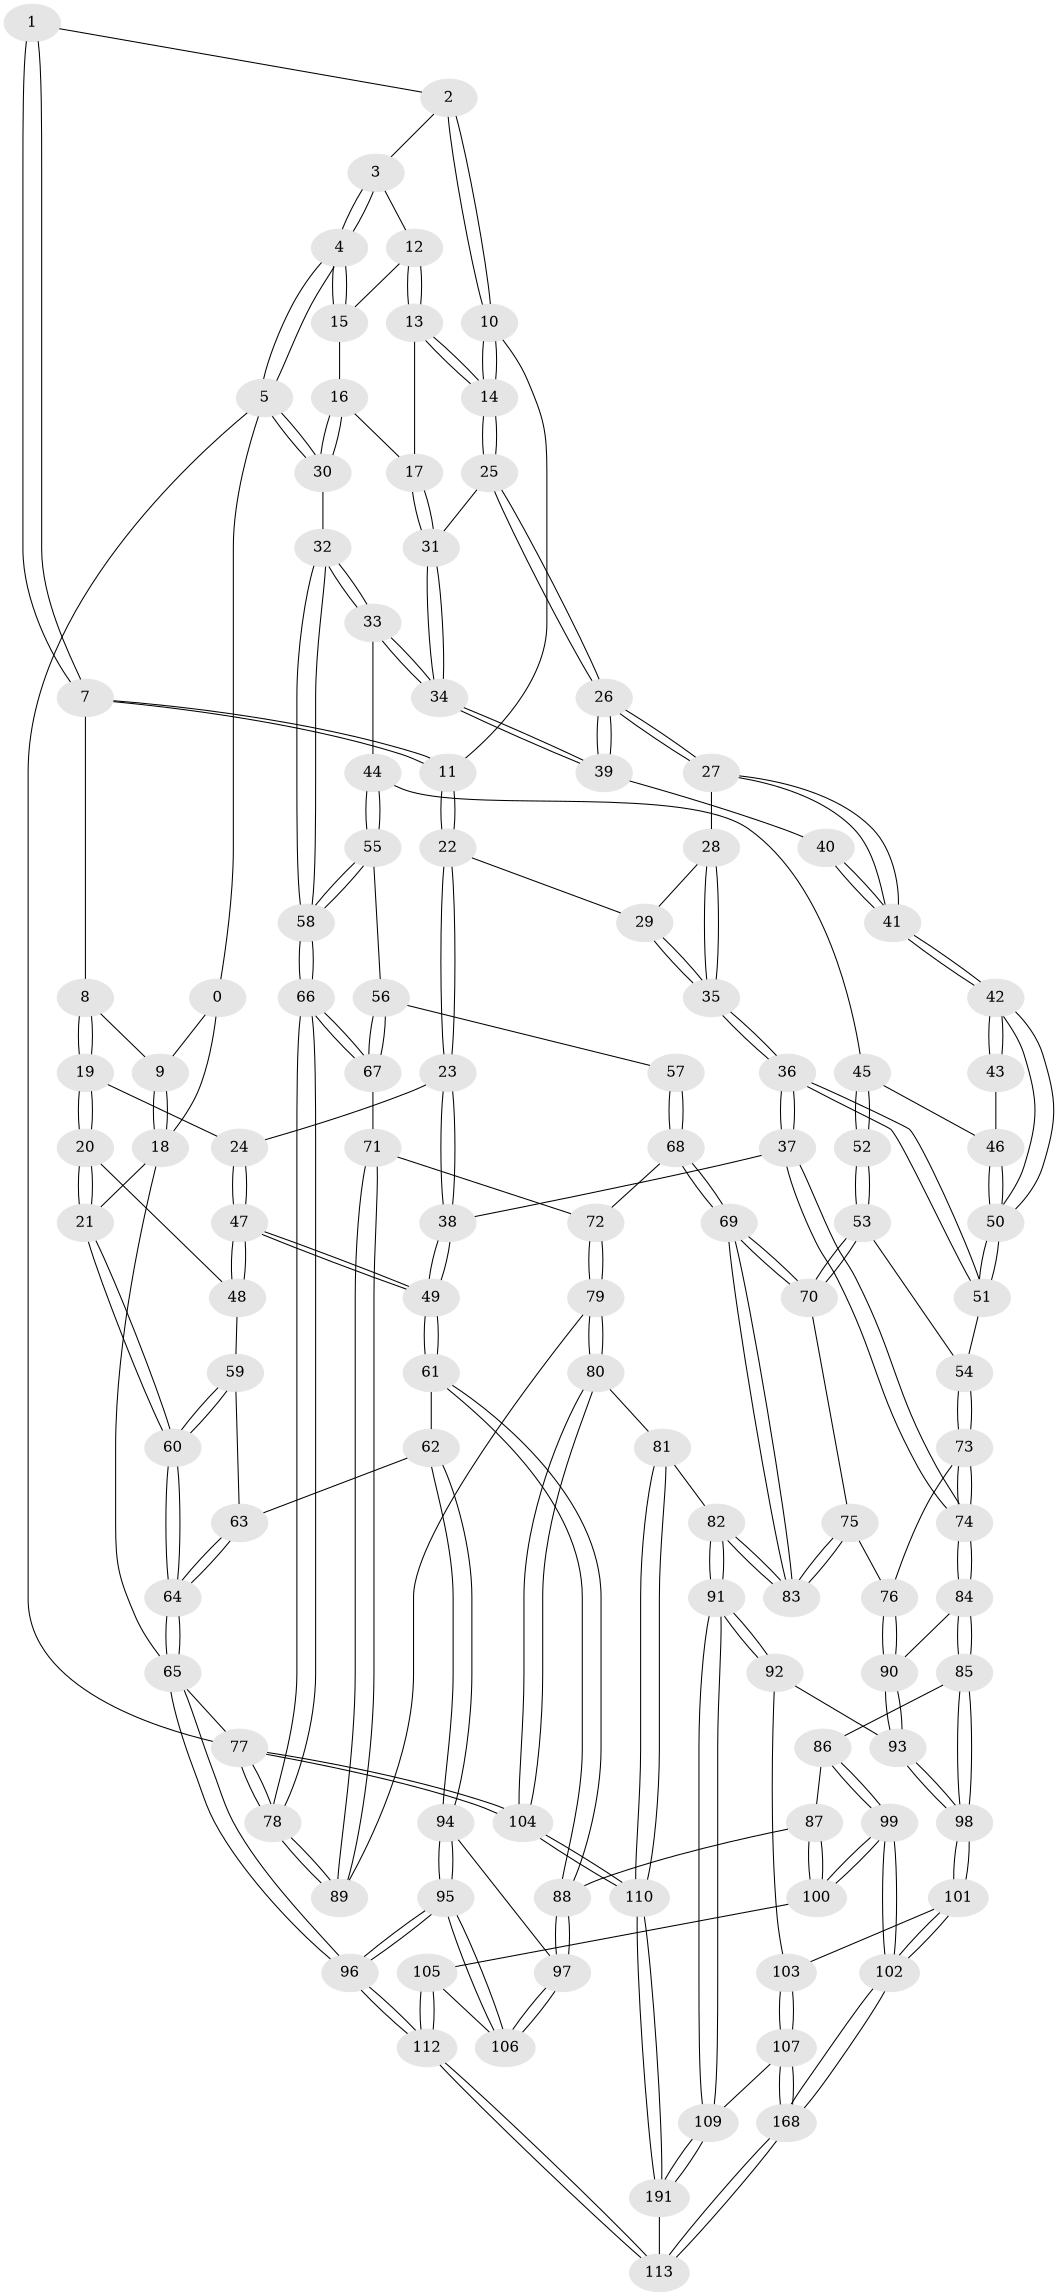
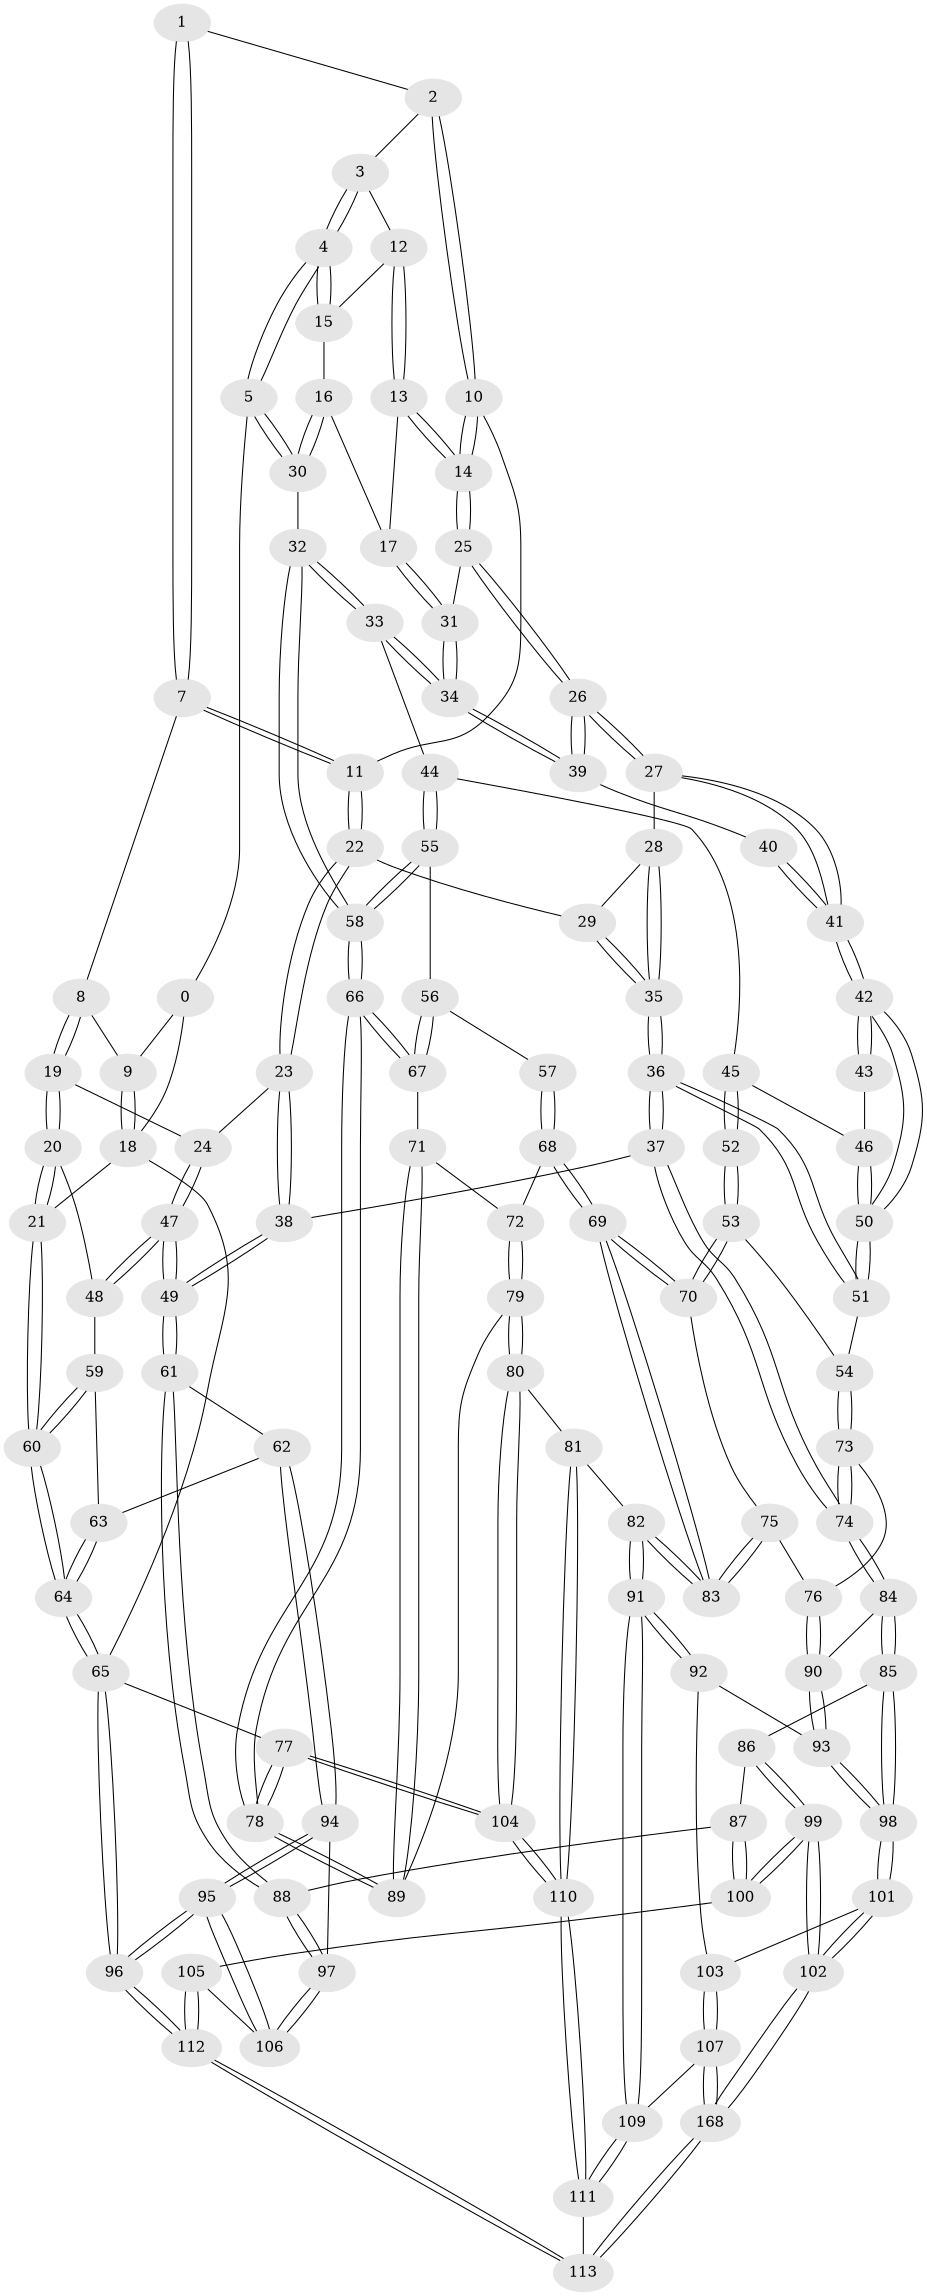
(28, 1094) -> none
(659, 2198) -> (583, 2198)
